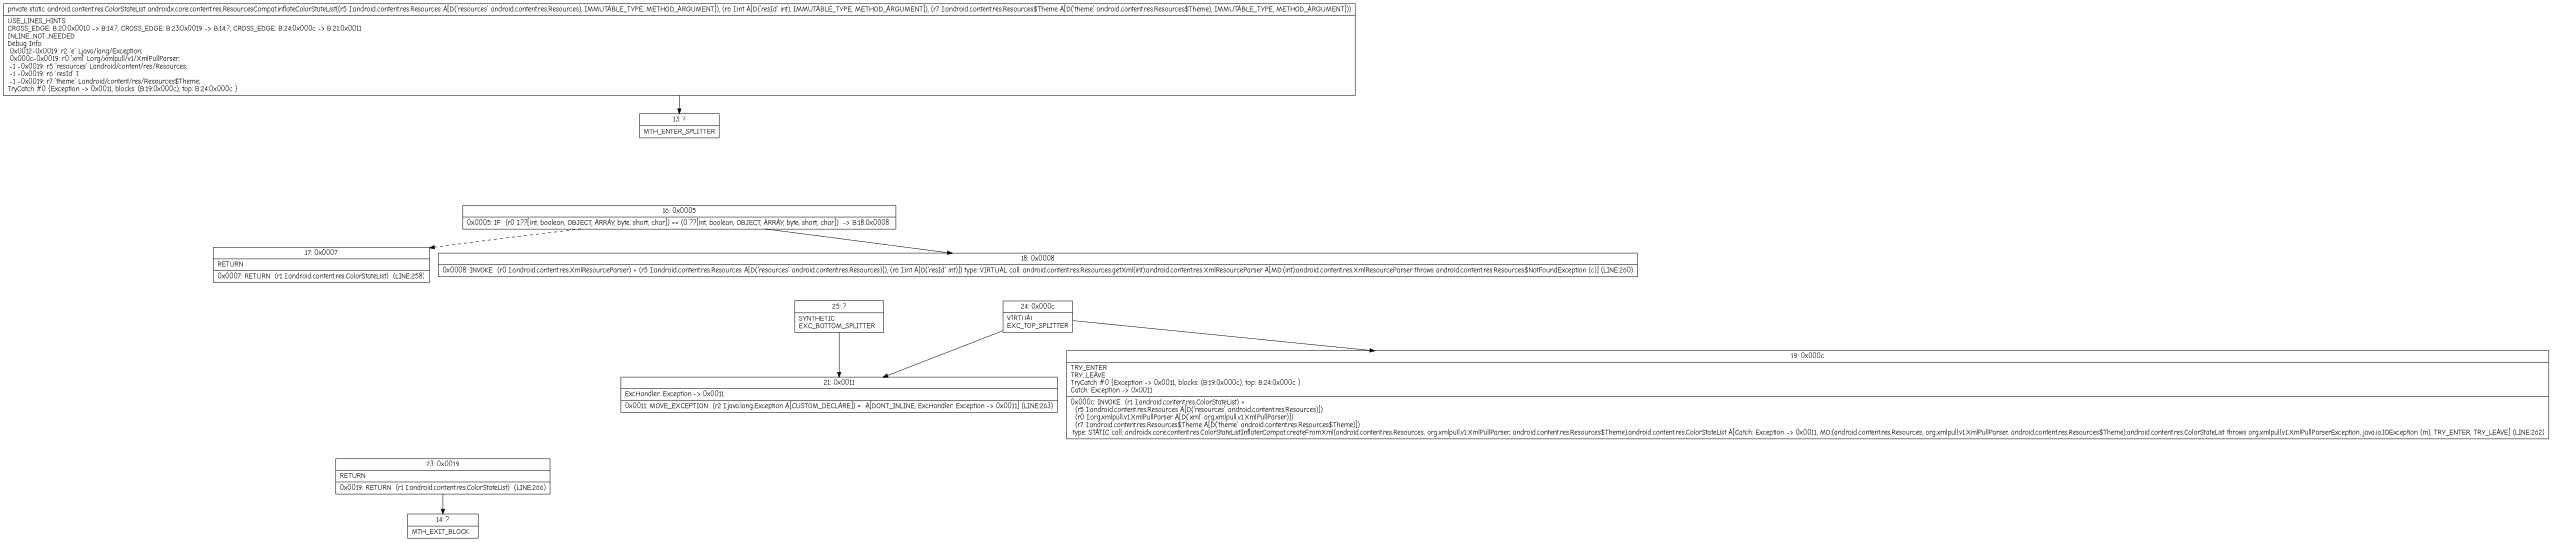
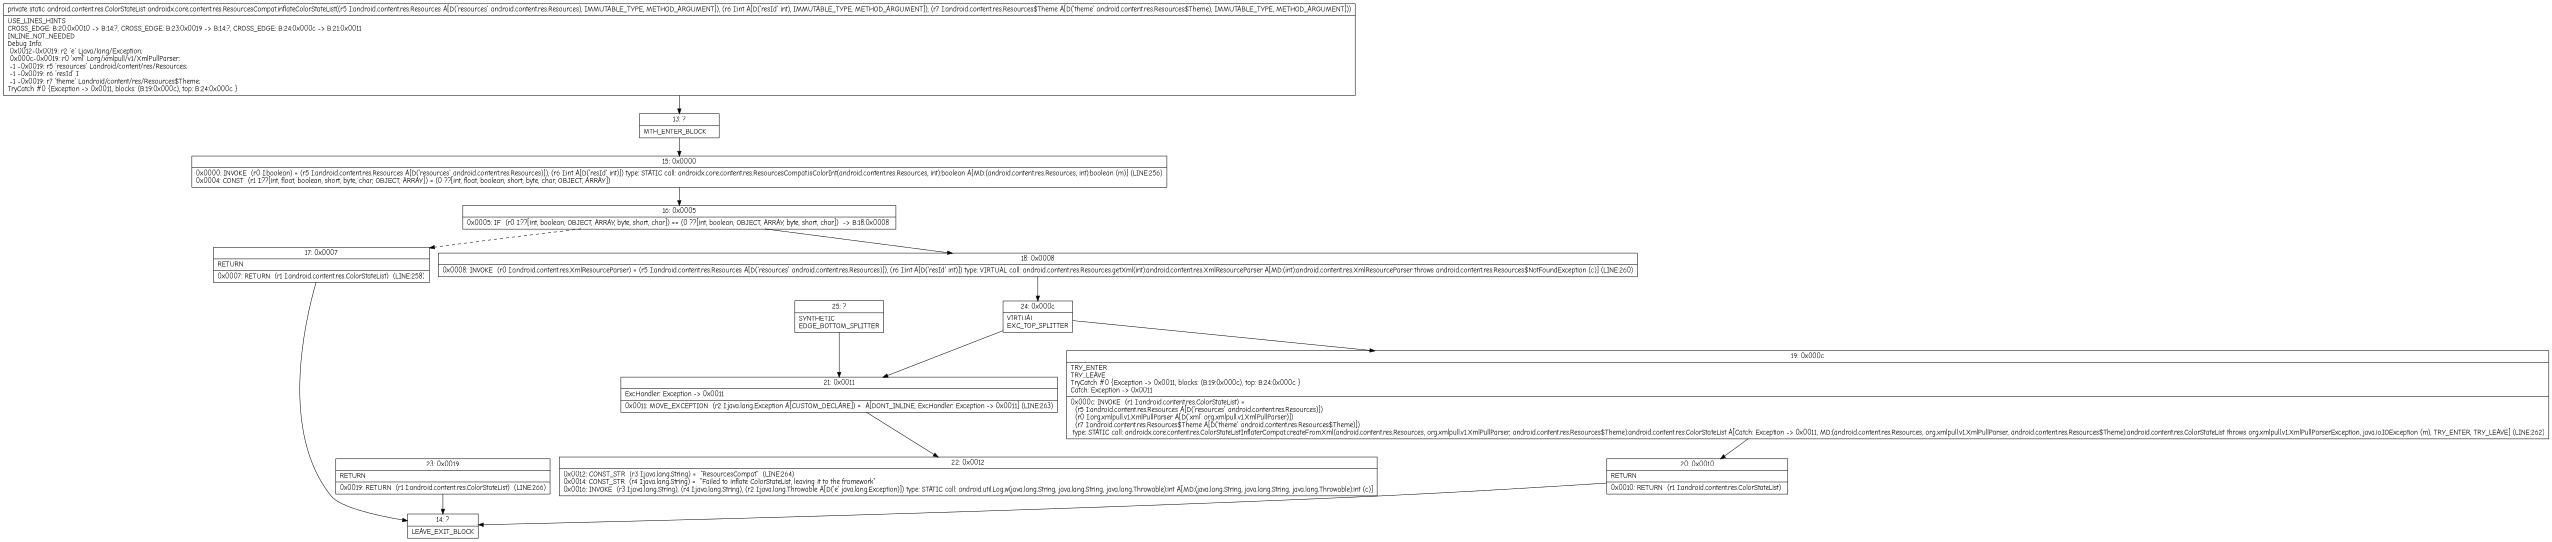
(679, 132) -> (675, 132)
none -> (679, 172)
none -> (1038, 286)
(837, 326) -> (839, 326)
none -> (304, 430)
none -> (968, 476)
none -> (1697, 476)
(440, 532) -> (443, 532)
